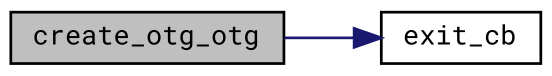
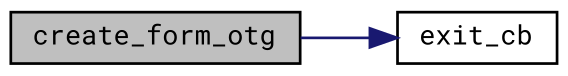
(147, 38) -> (155, 38)
